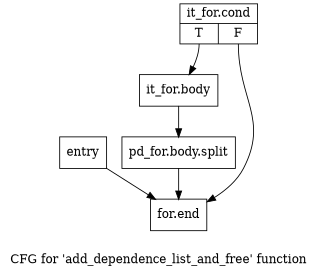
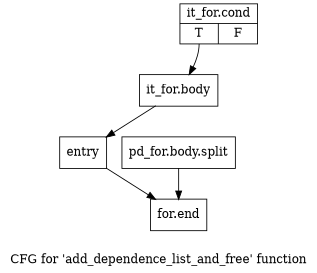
(179, 117) -> (135, 119)
(253, 127) -> none
